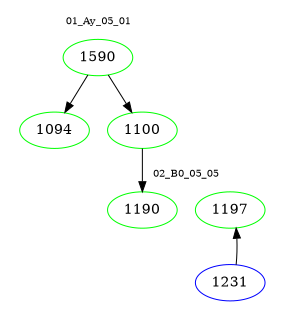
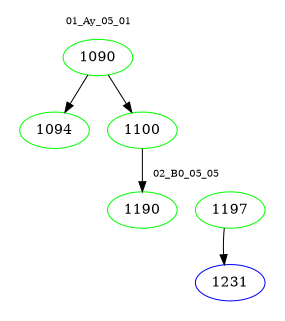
(98, 58) -> (98, 58)
(237, 252) -> (223, 241)
